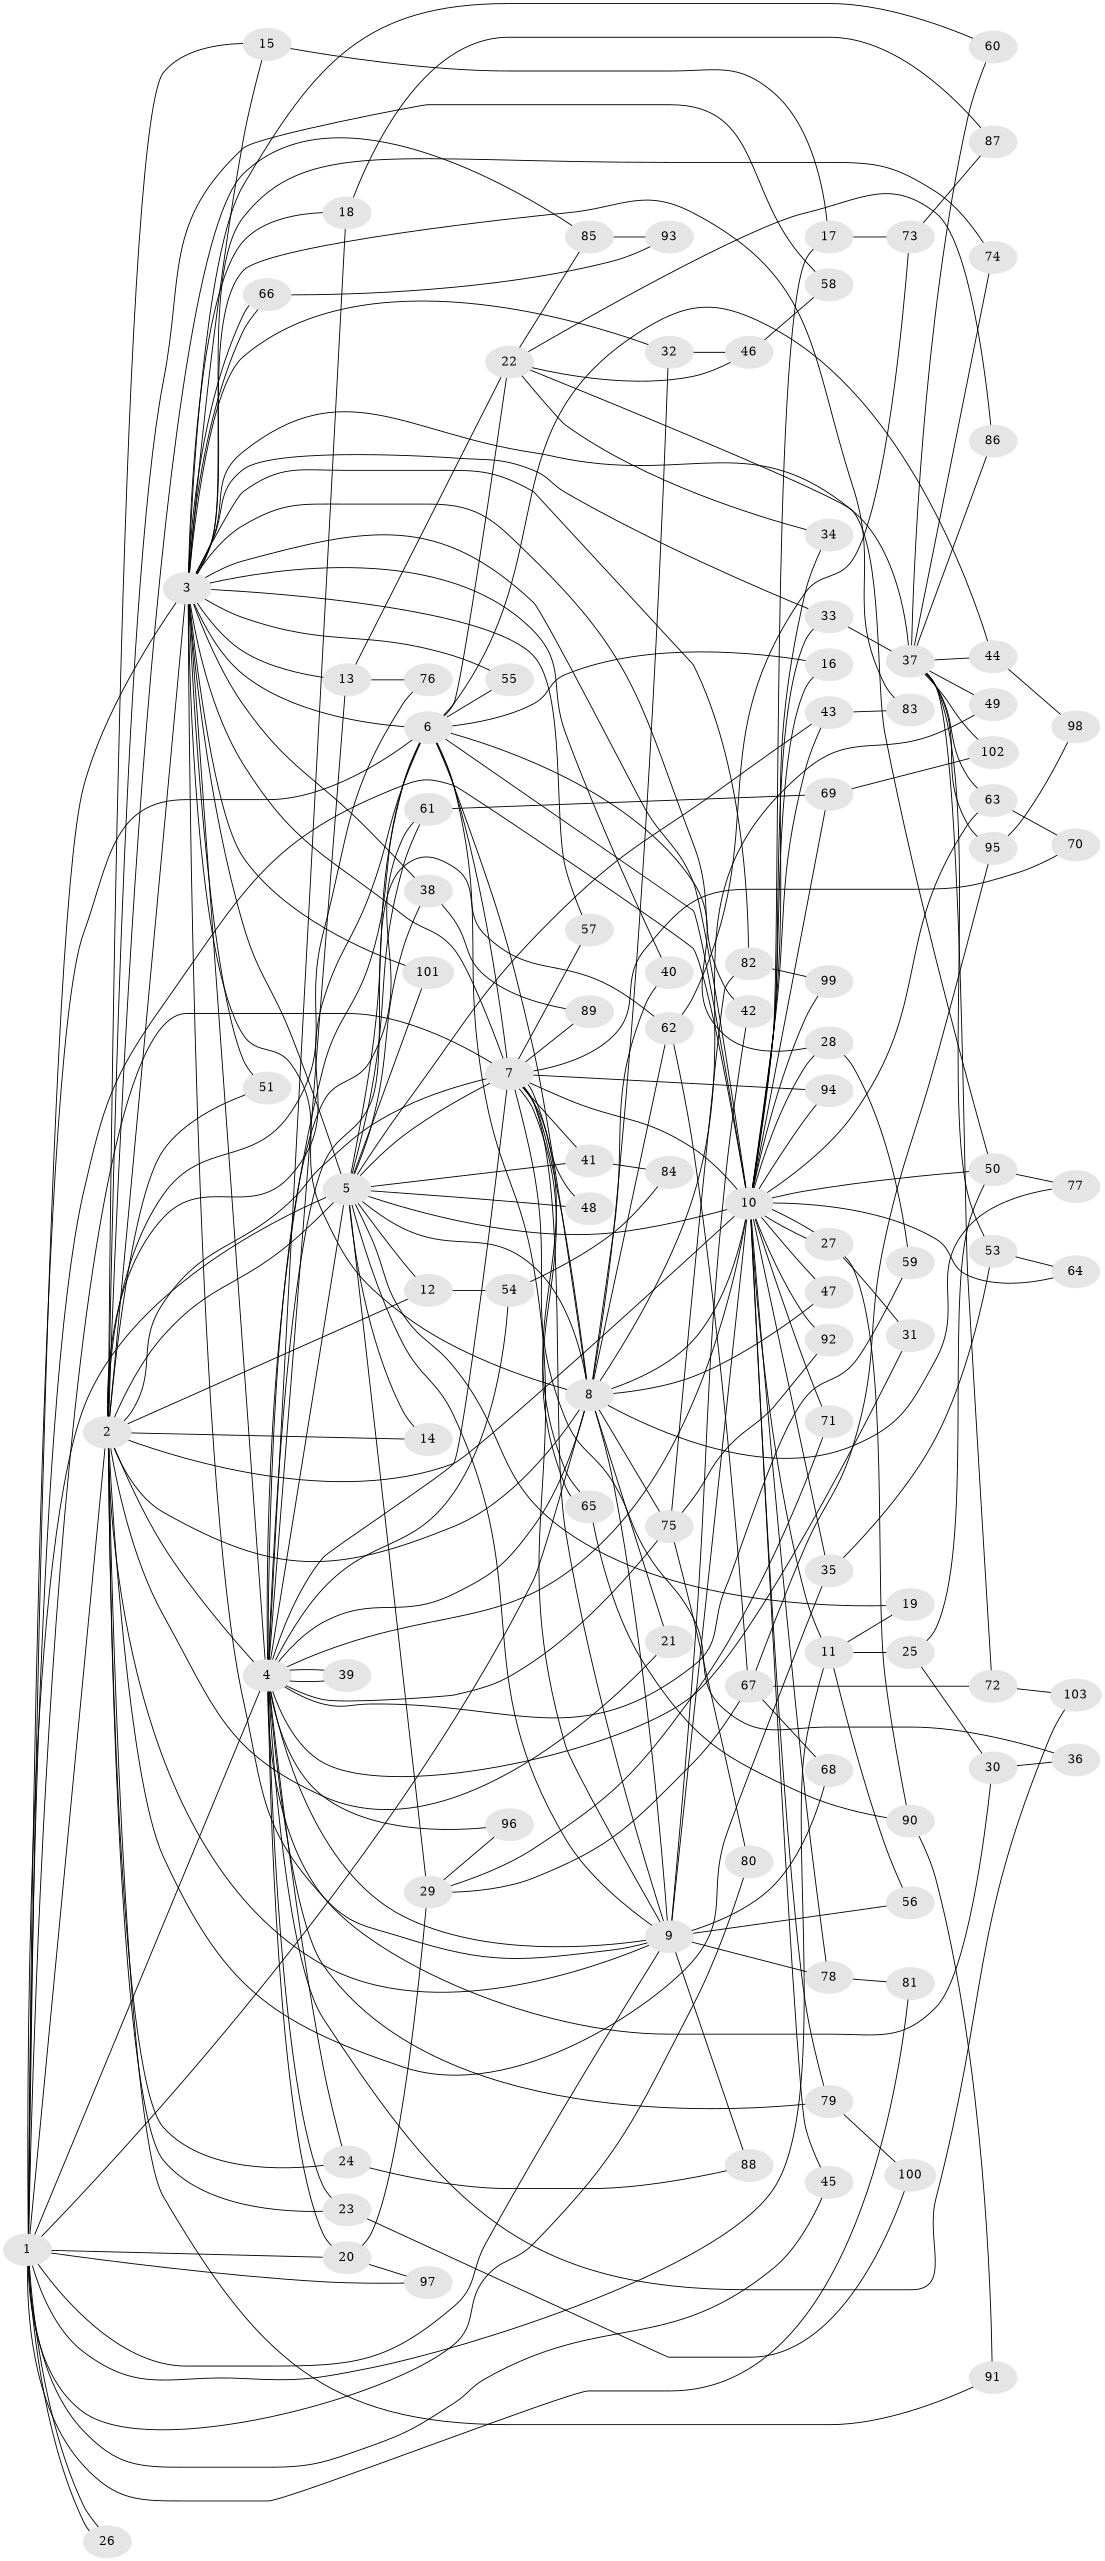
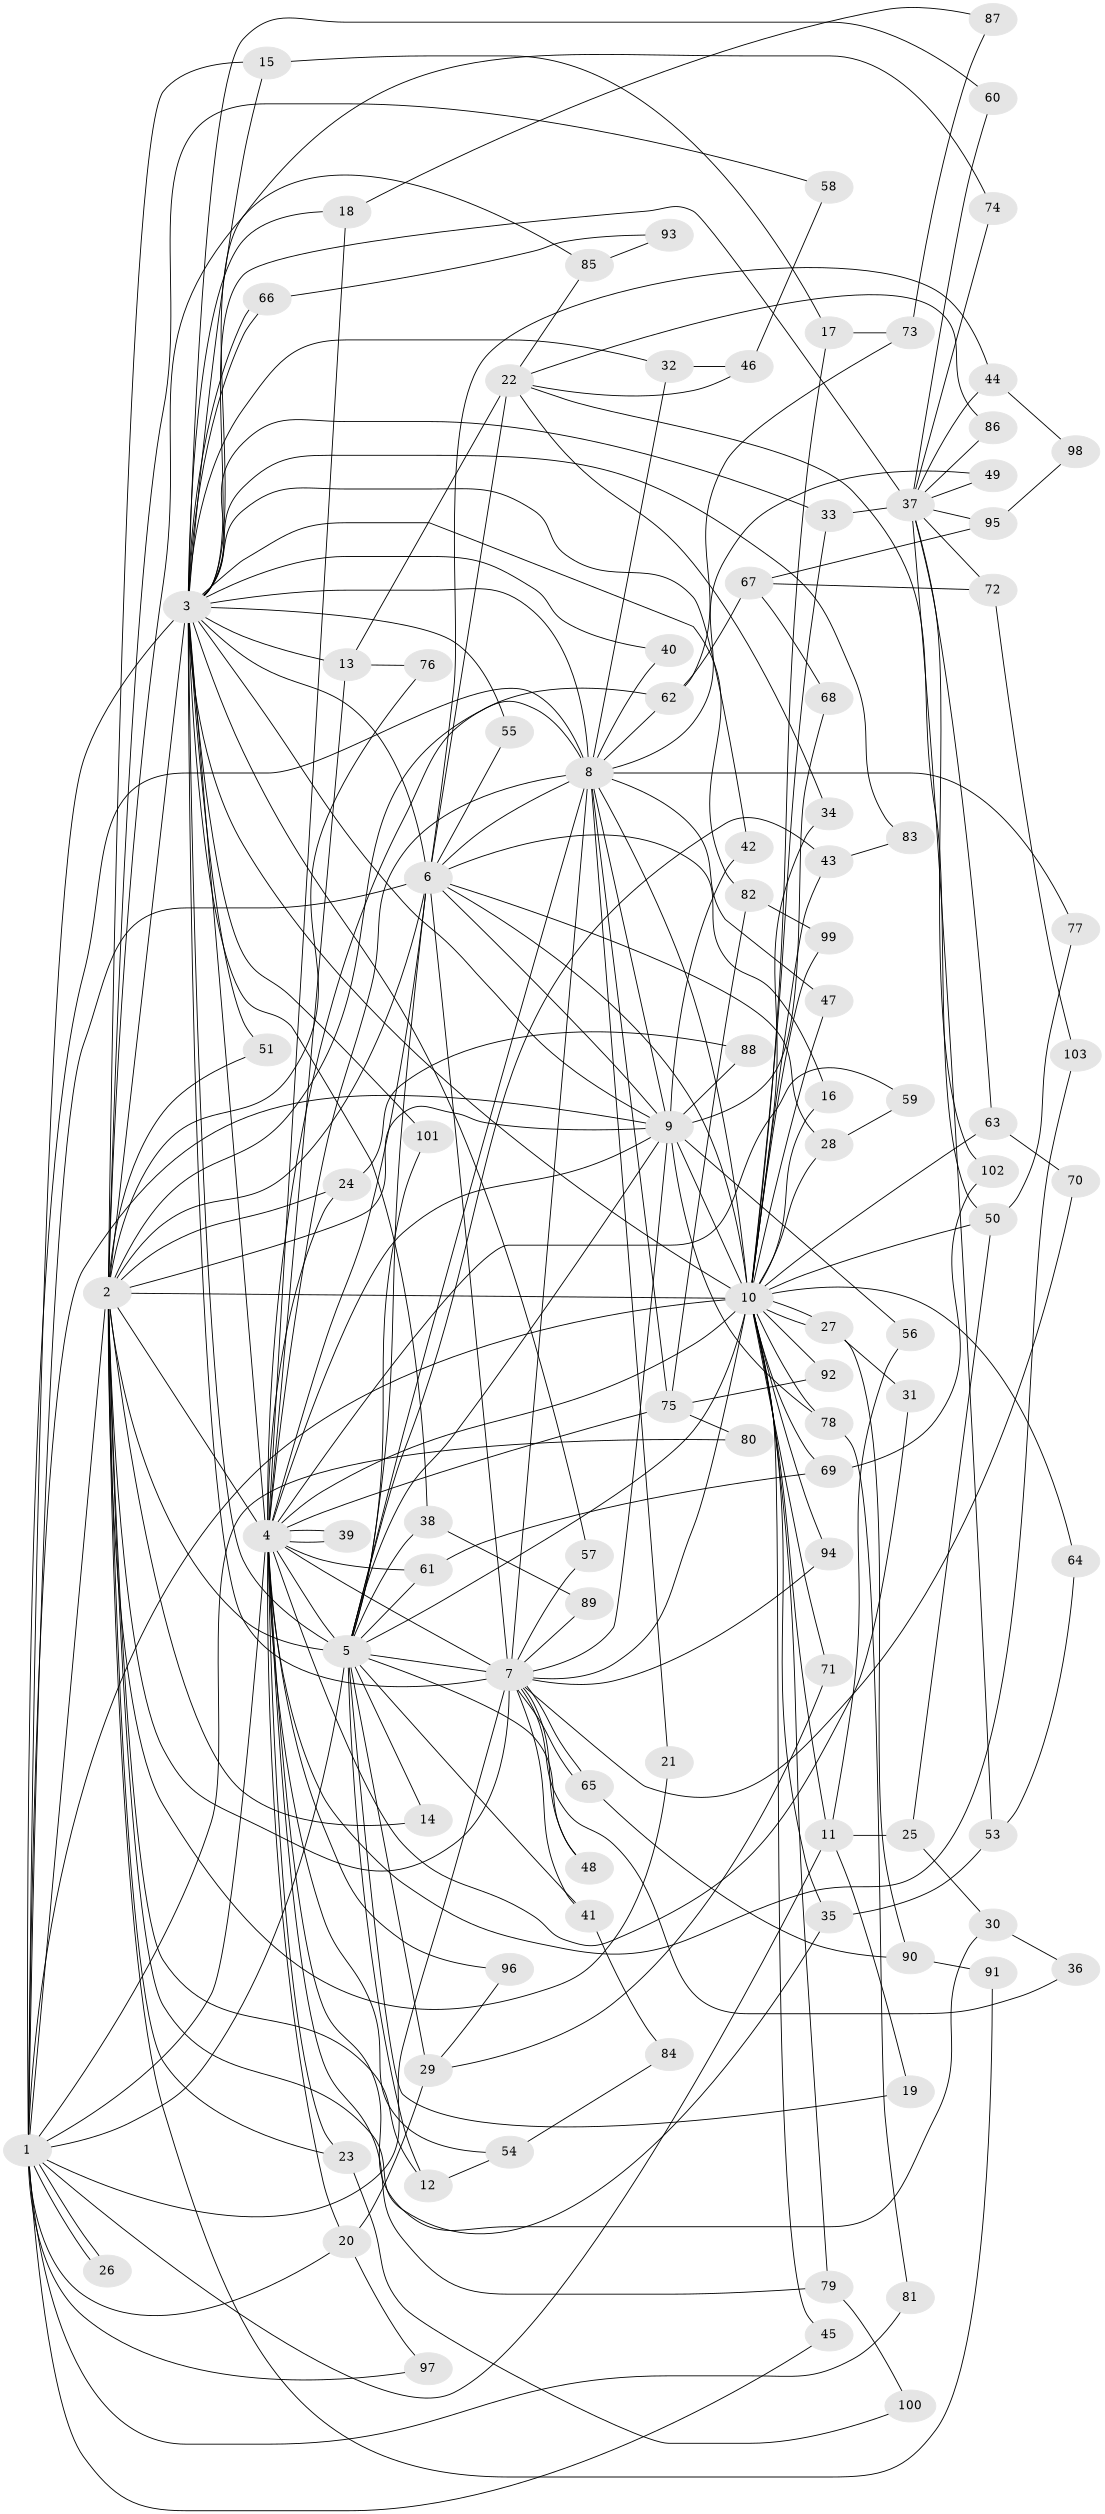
(619, 1833) -> none
